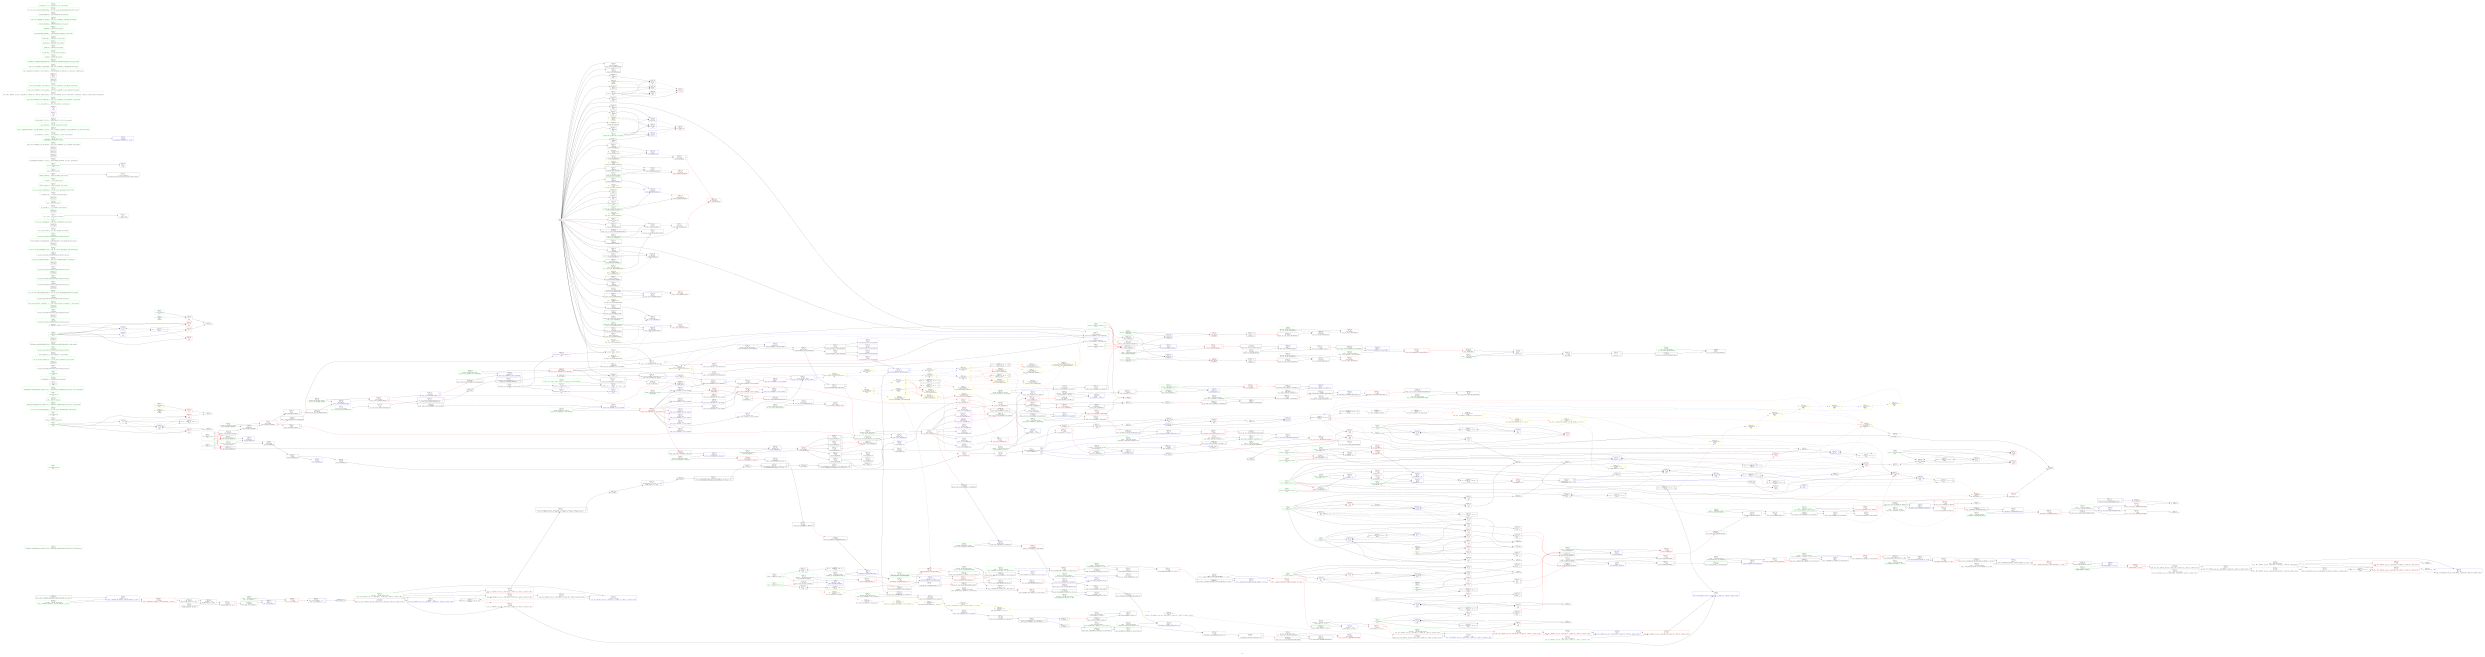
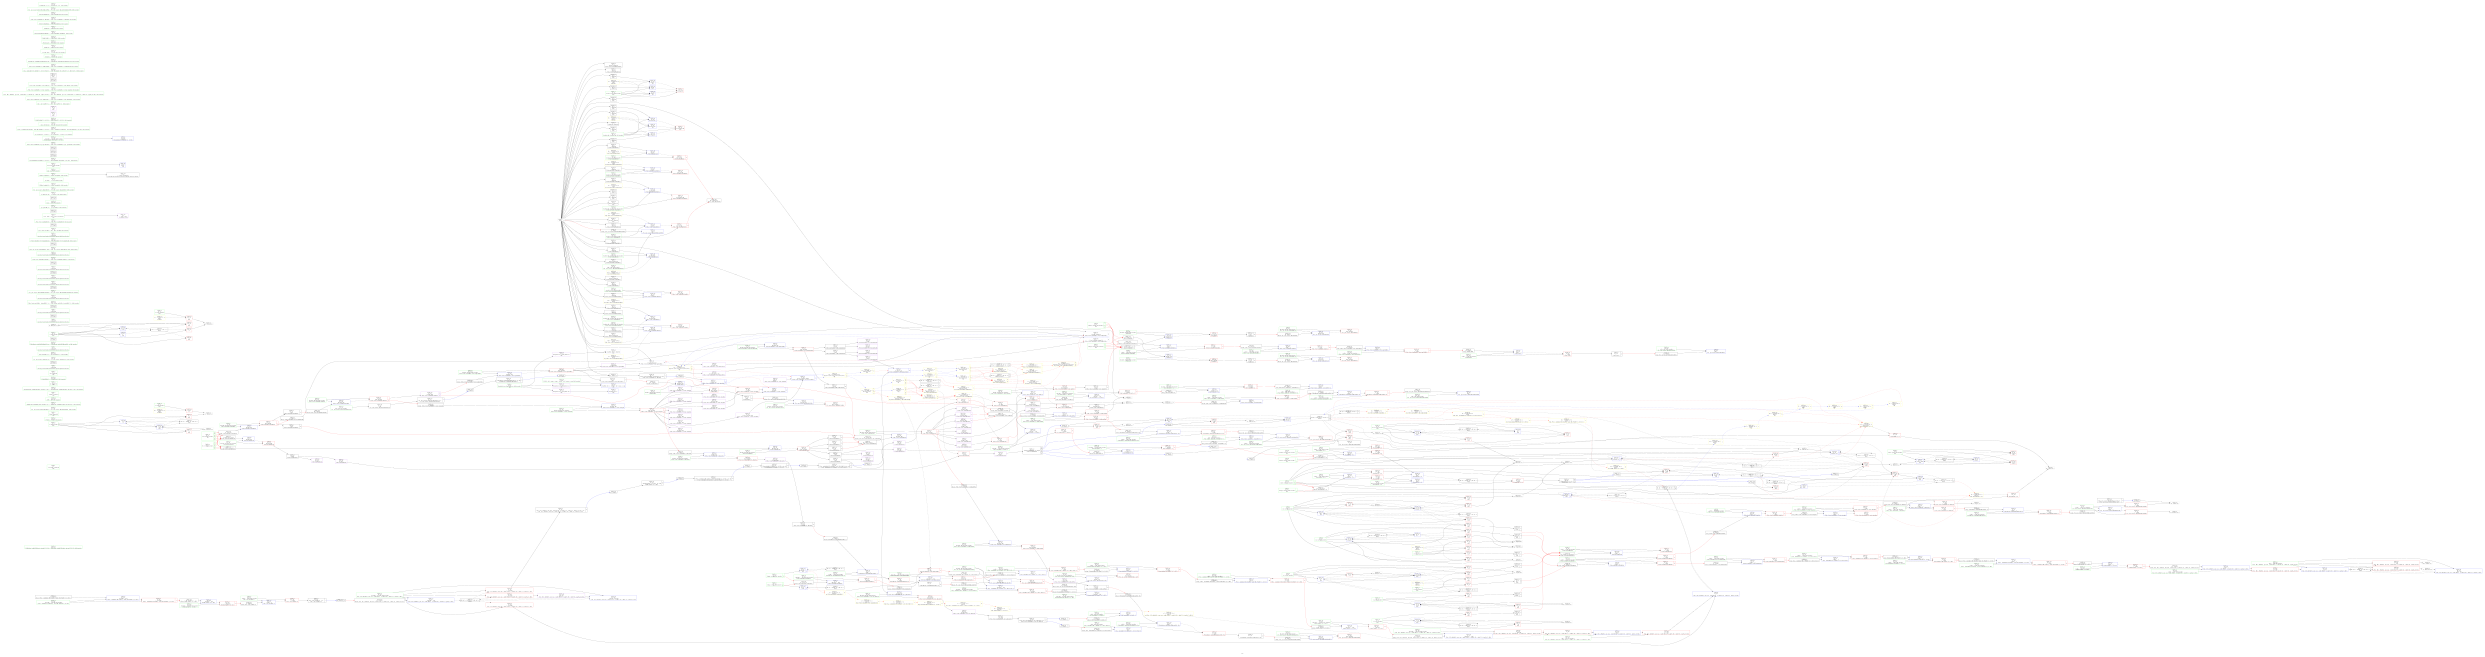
(747, 382) -> none
